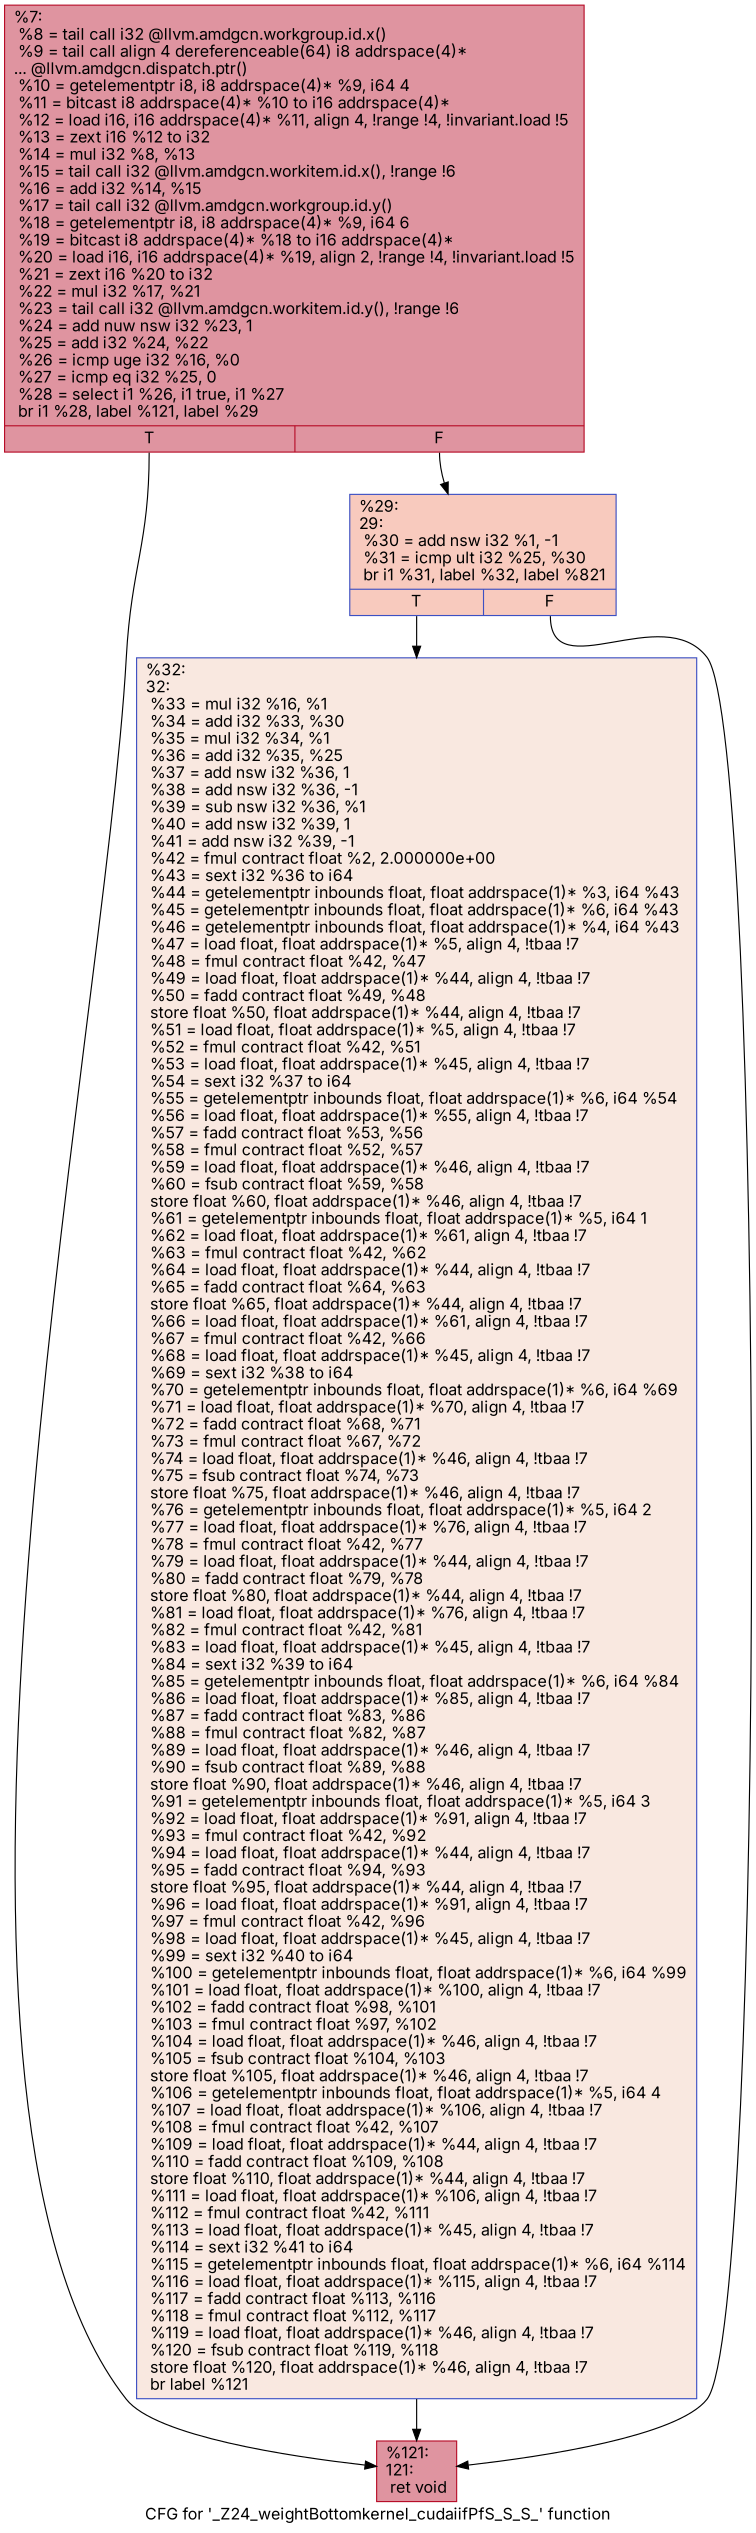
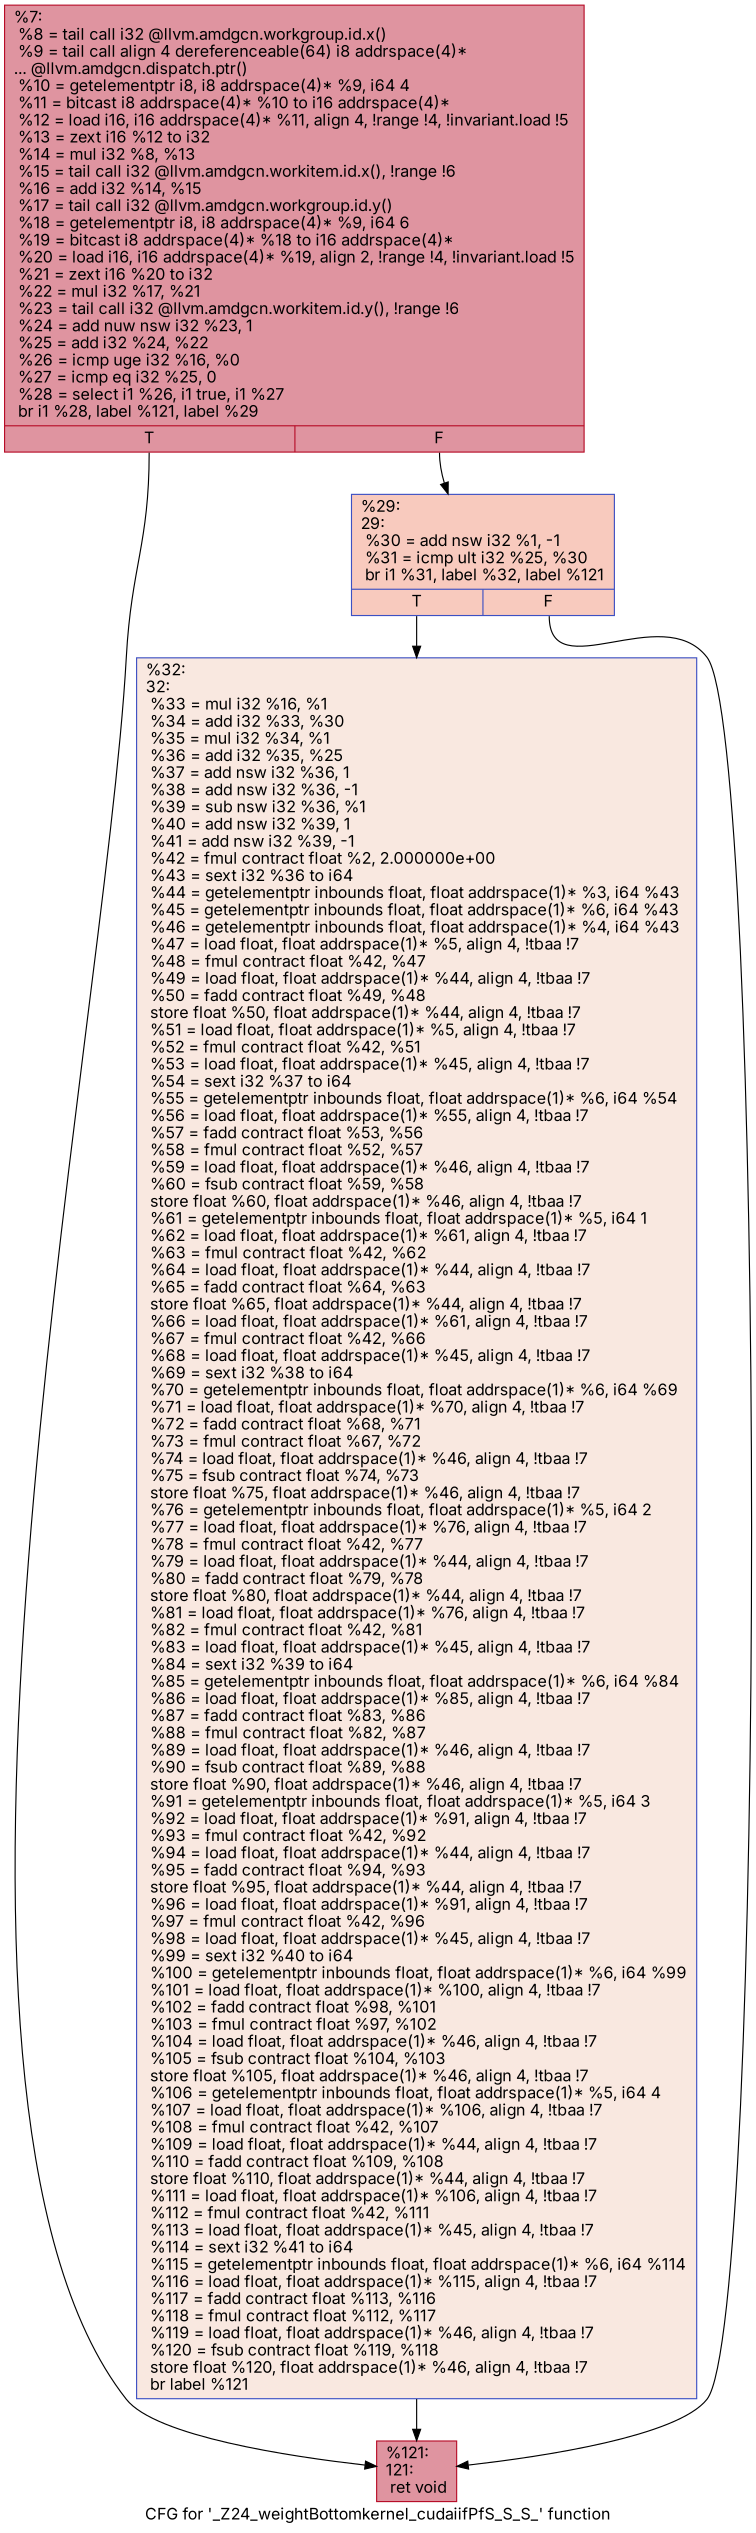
(483, 576) -> (483, 576)
